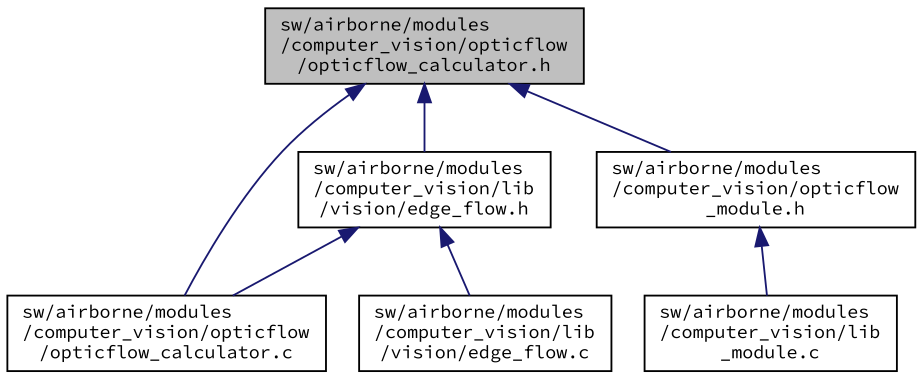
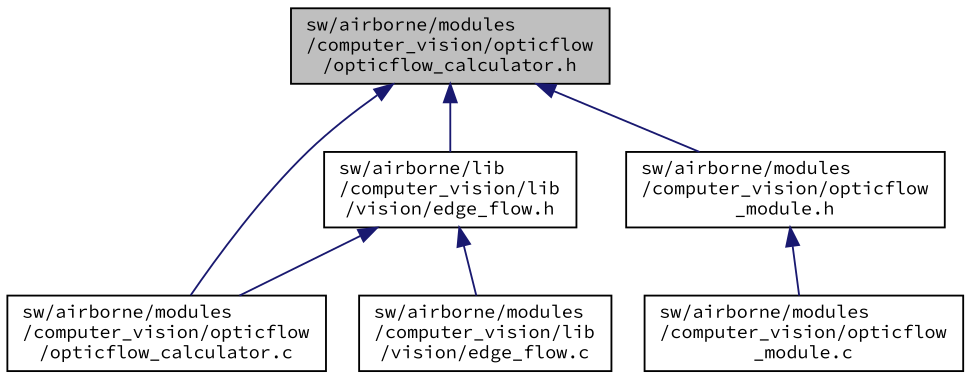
(425, 190) -> (450, 190)
(771, 333) -> (804, 333)
